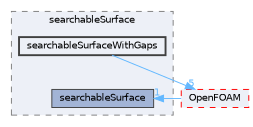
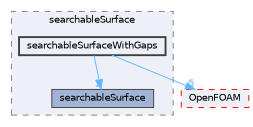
(173, 98) -> (97, 68)
